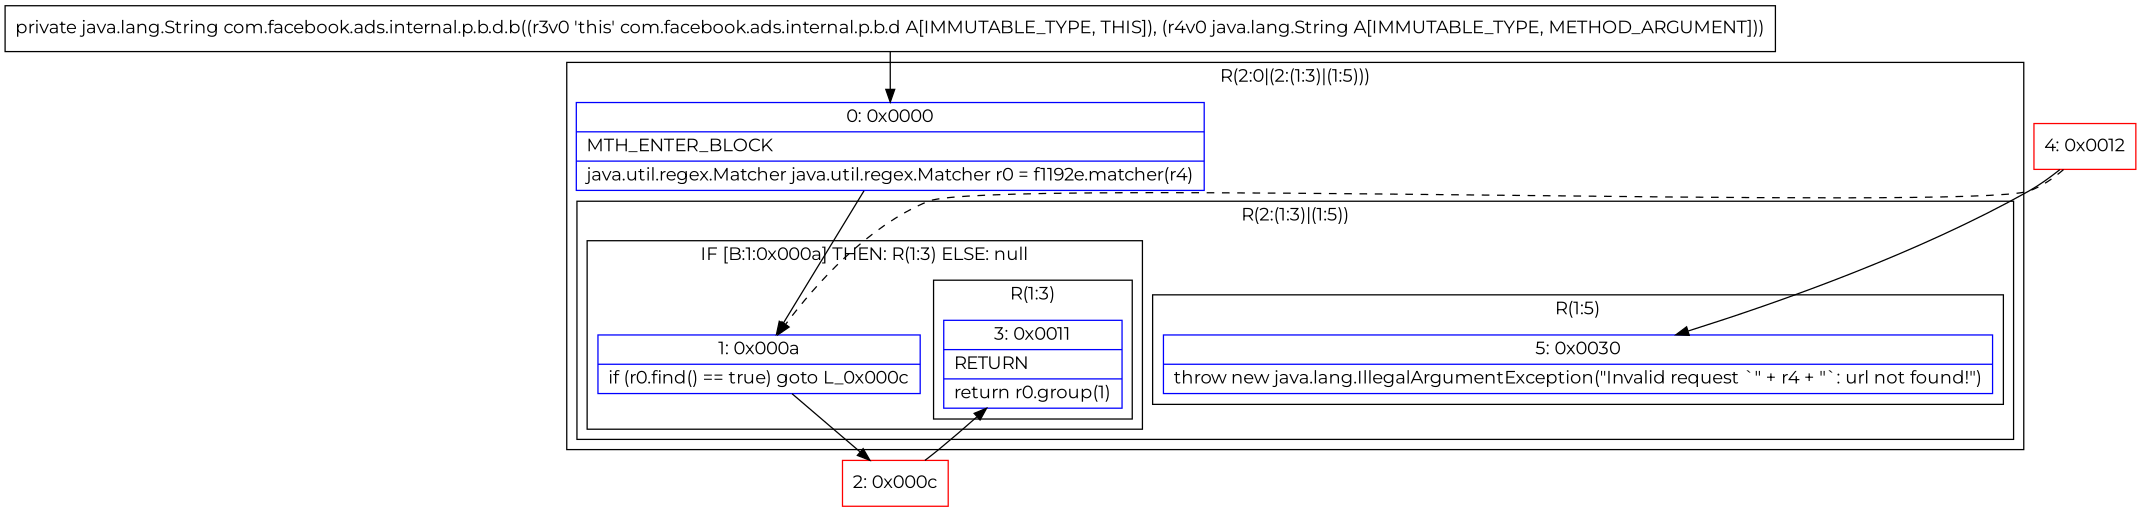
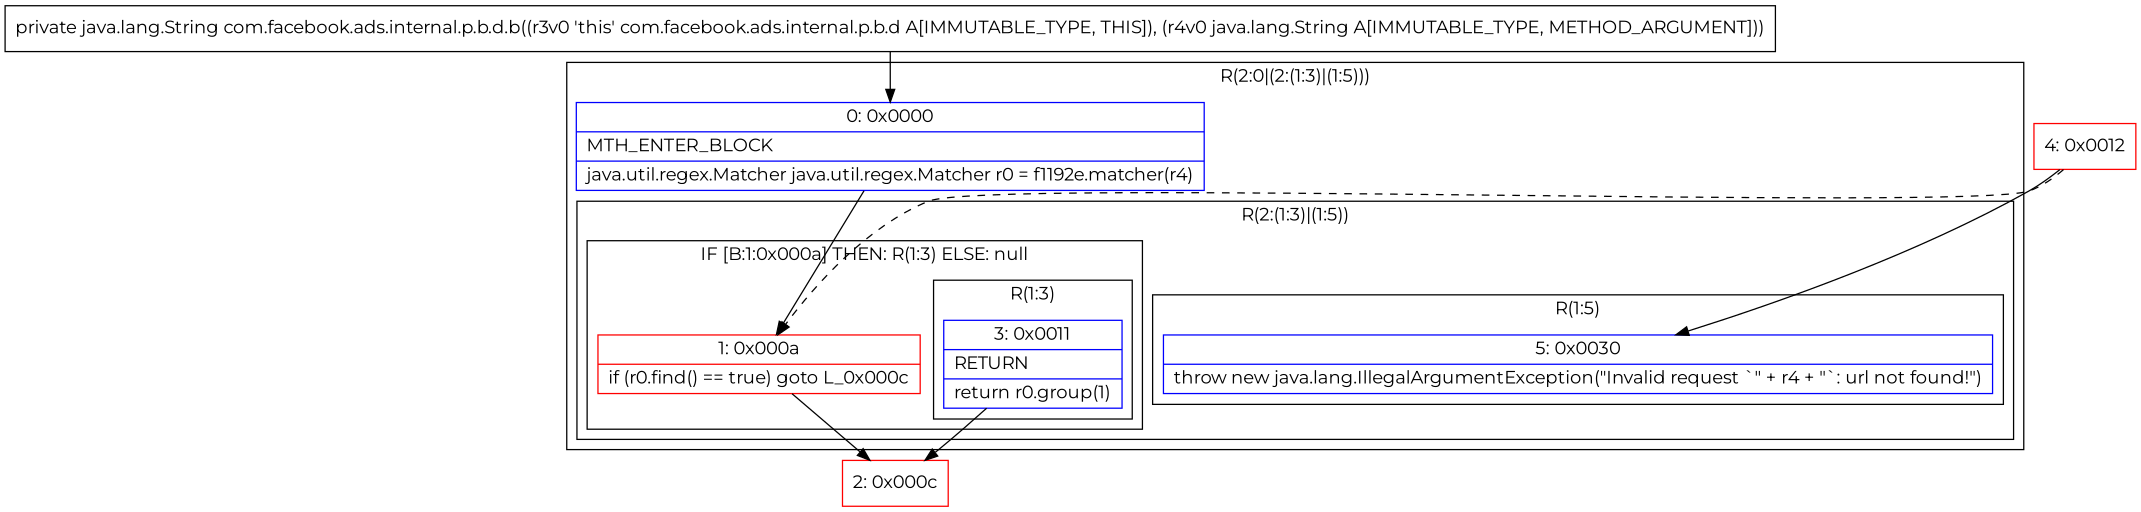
(759, 364) -> (759, 364)
(951, 439) -> (961, 431)
